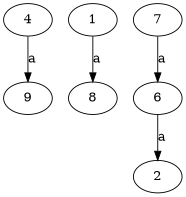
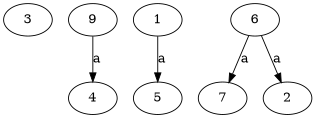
none -> (28, 20)
(28, 55) -> (93, 55)
(158, 55) -> (241, 55)
(93, 98) -> (158, 98)
